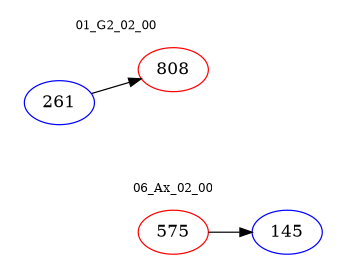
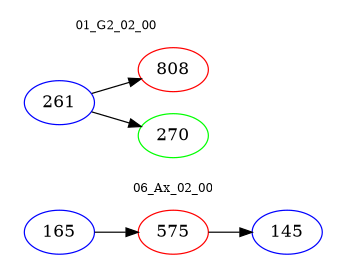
none -> (173, 136)
none -> (59, 232)
